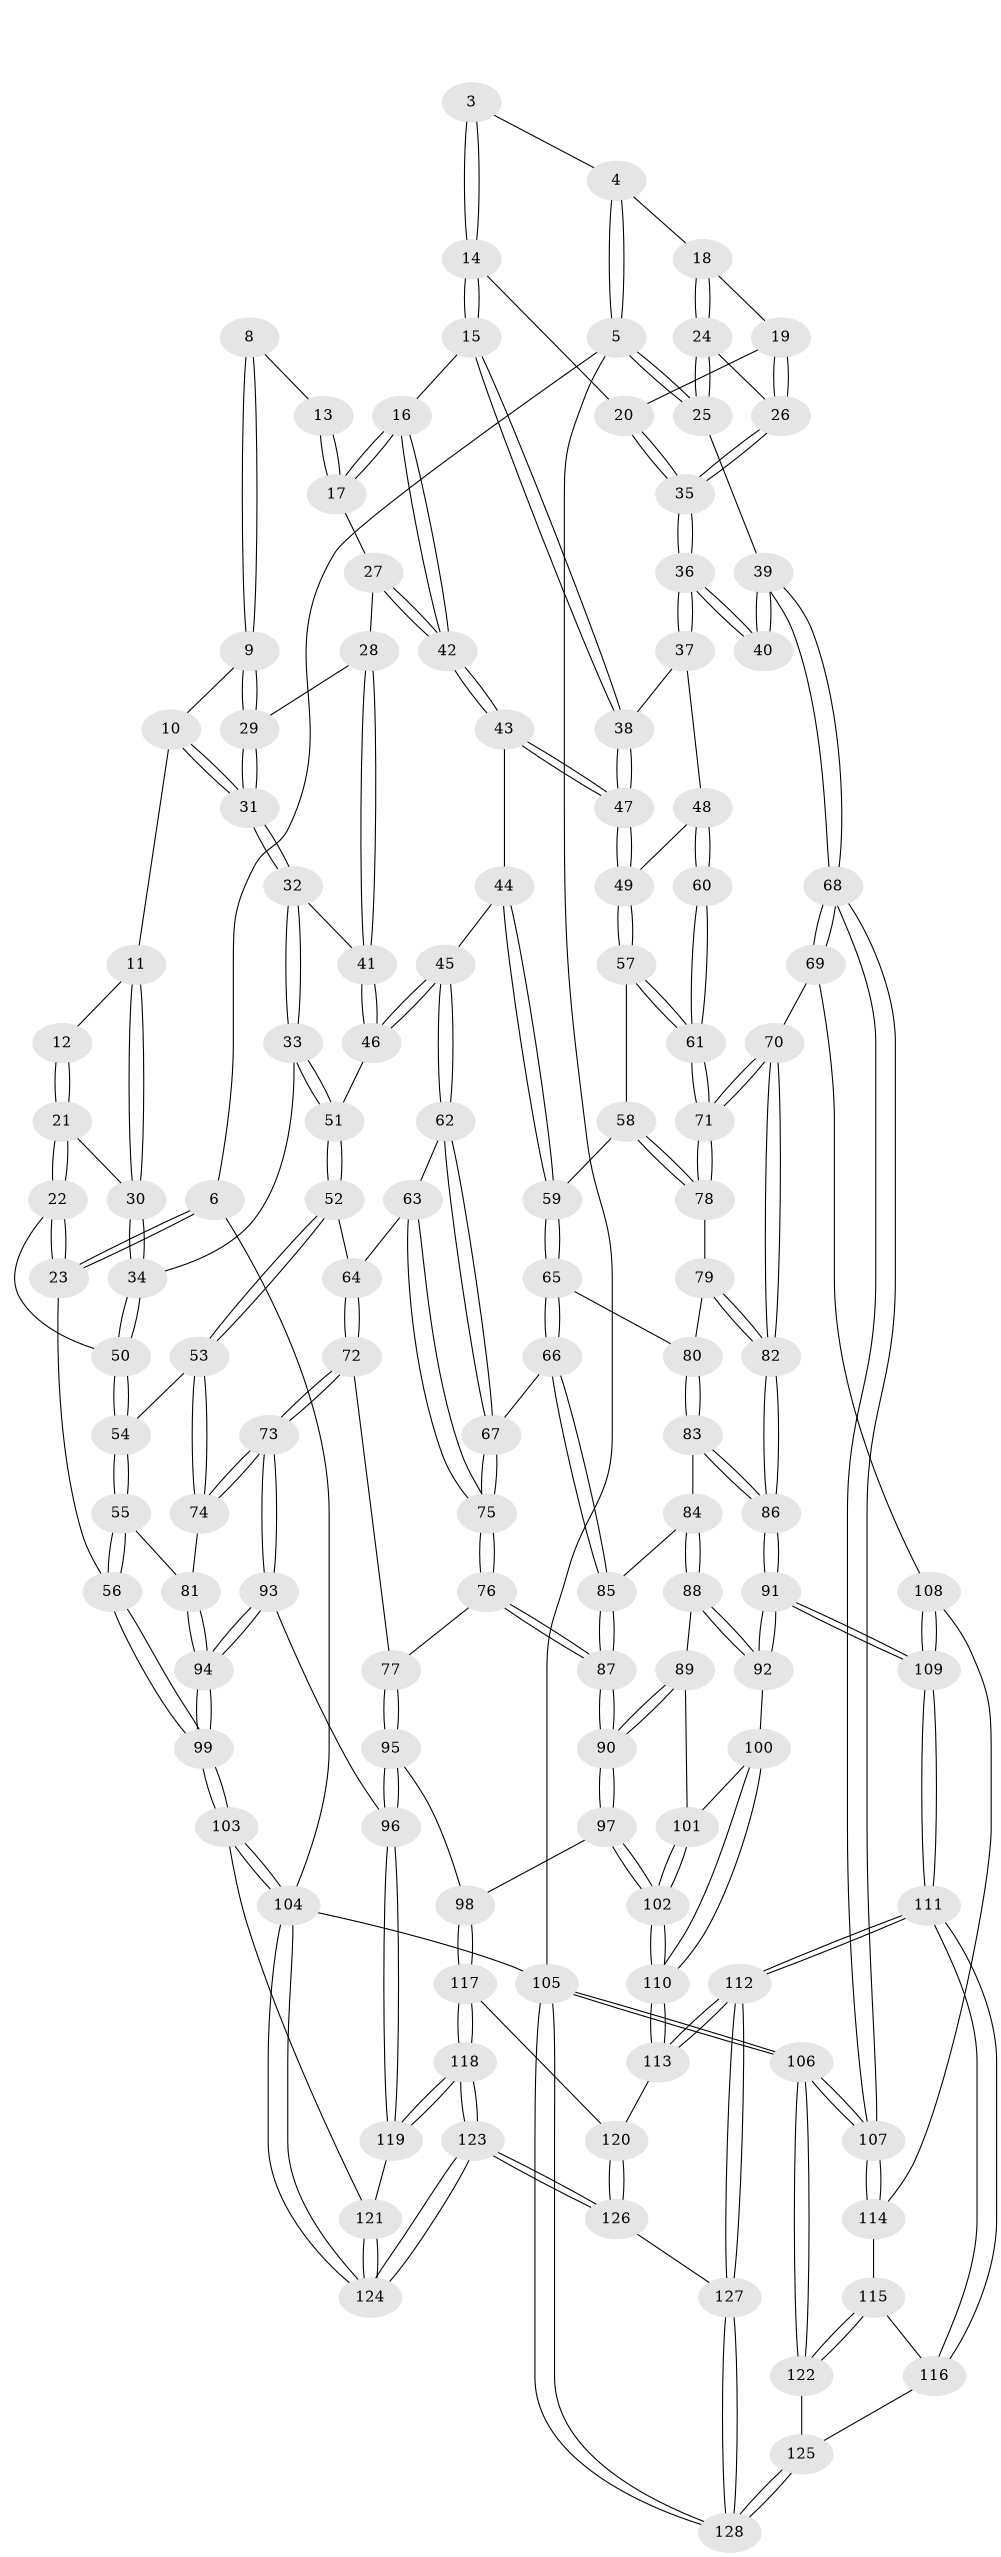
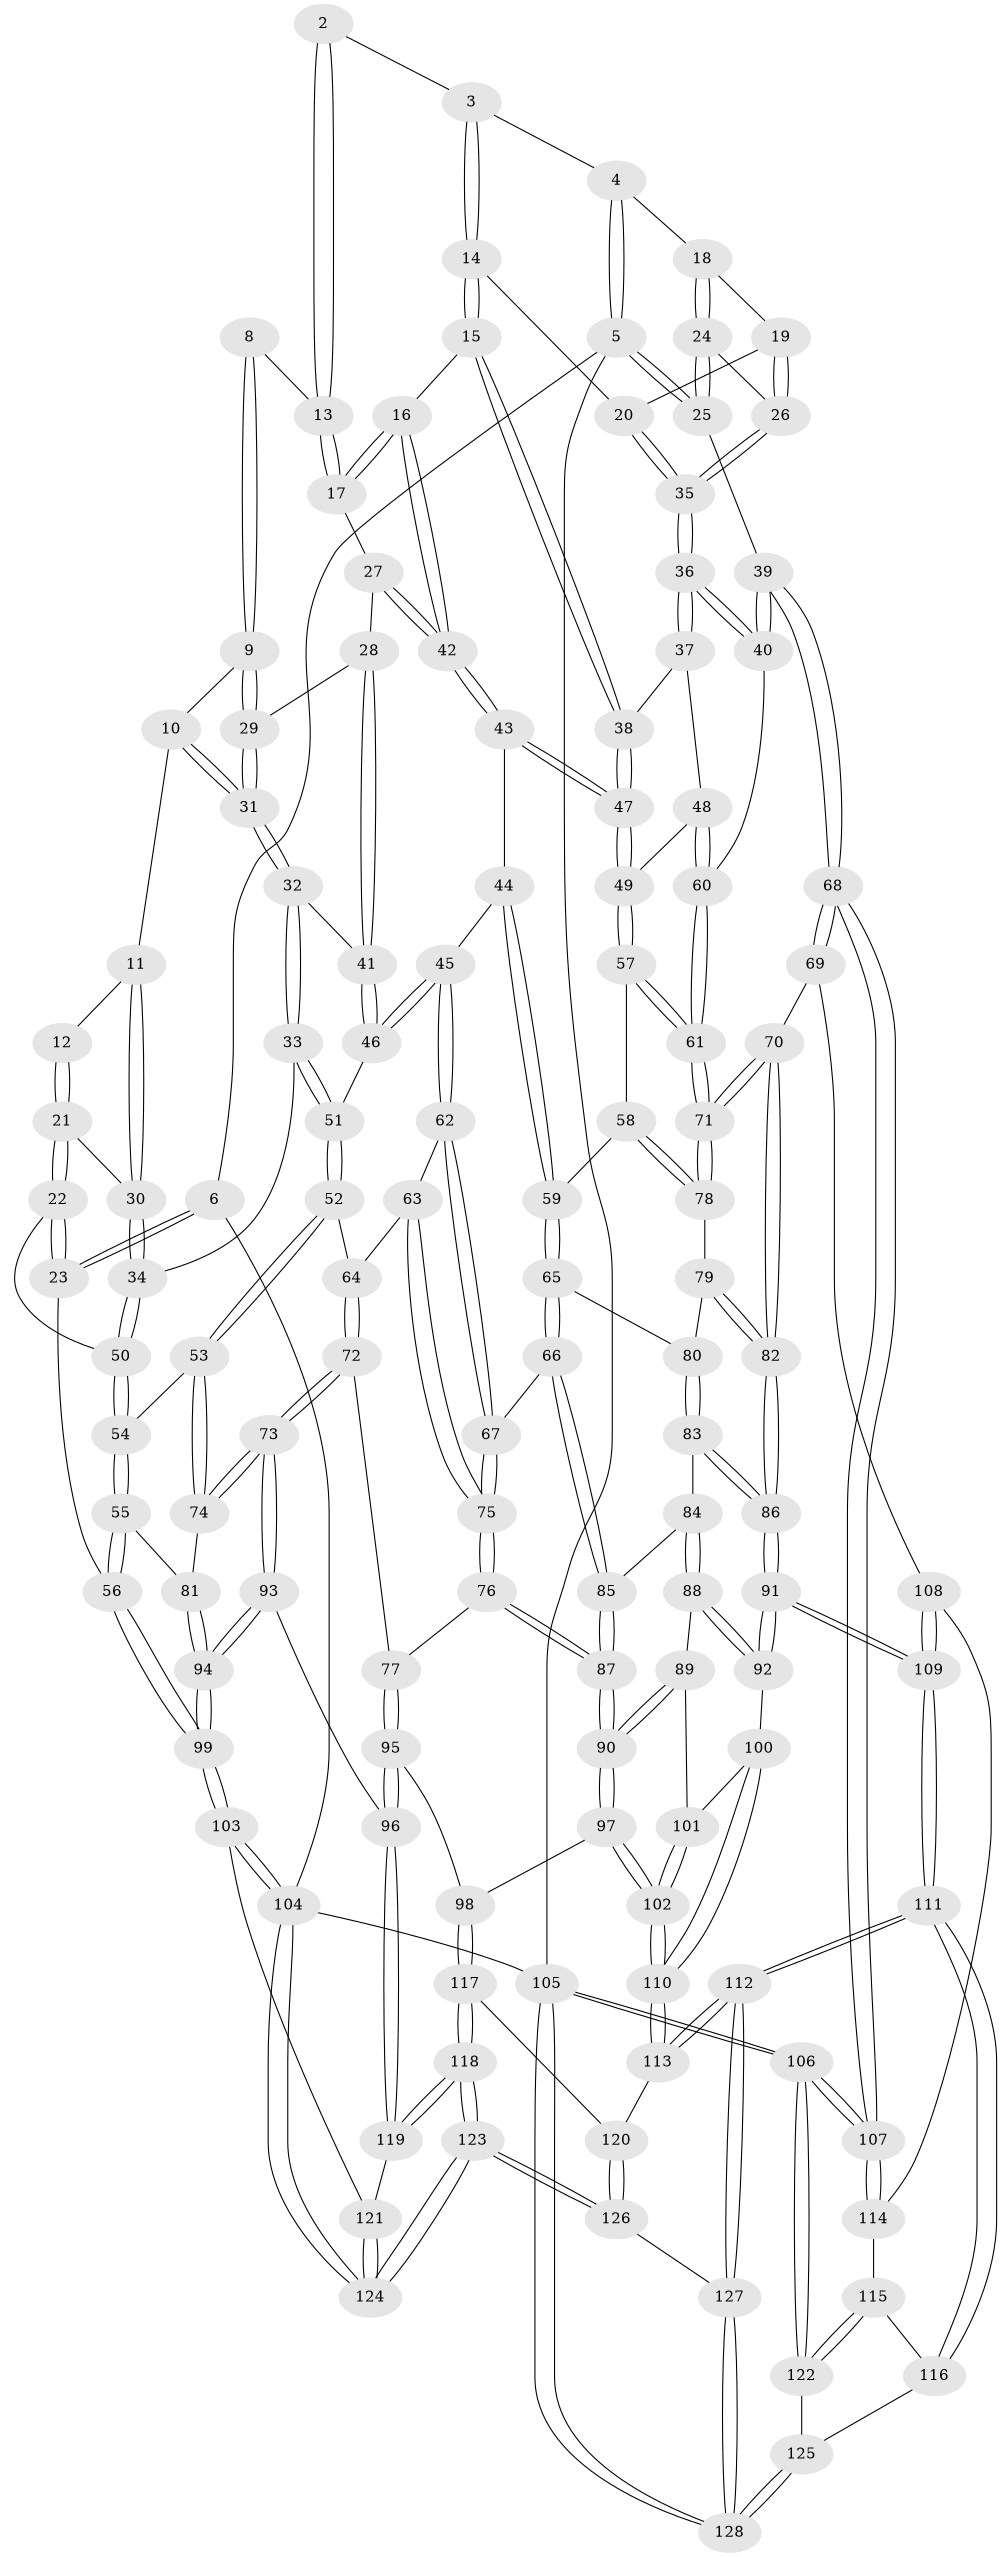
none -> (324, 24)
none -> (756, 774)
